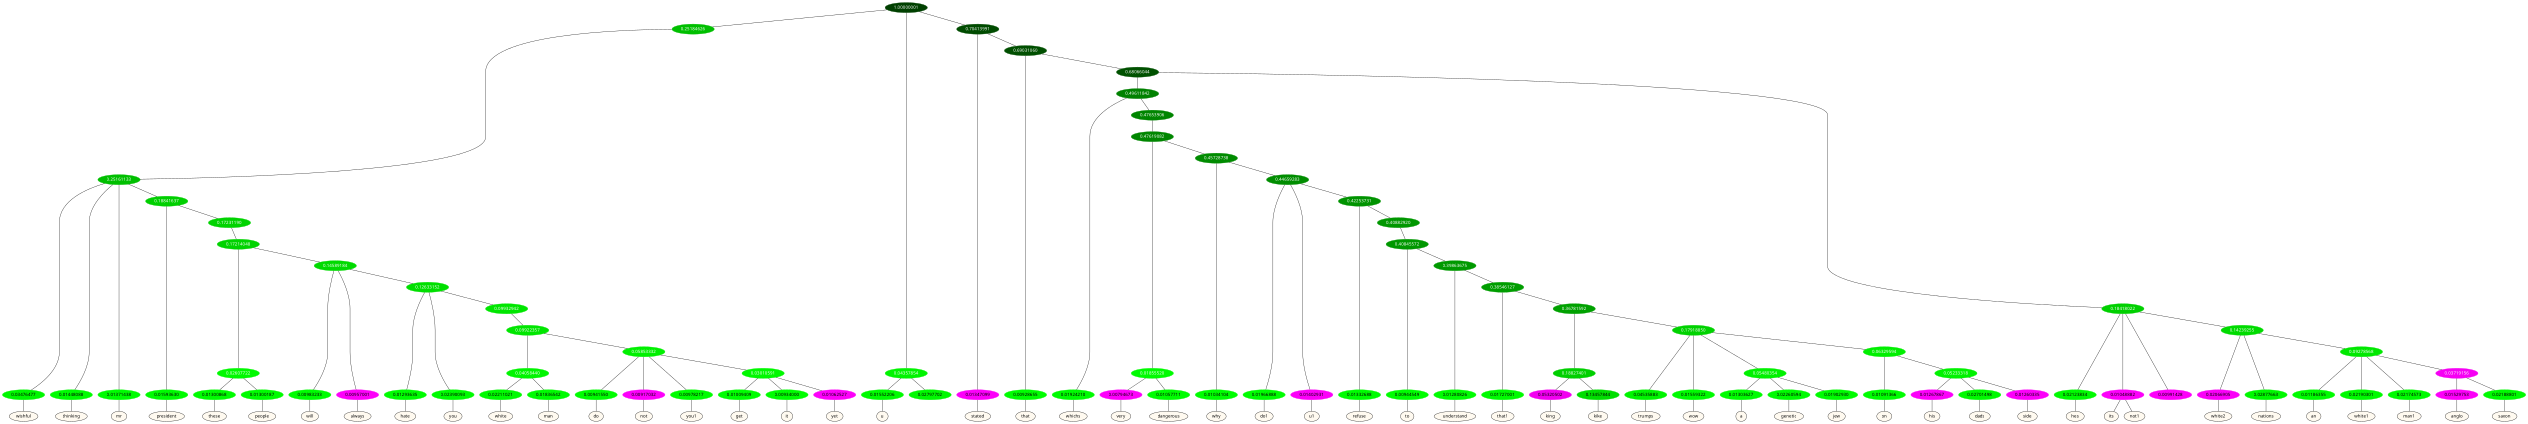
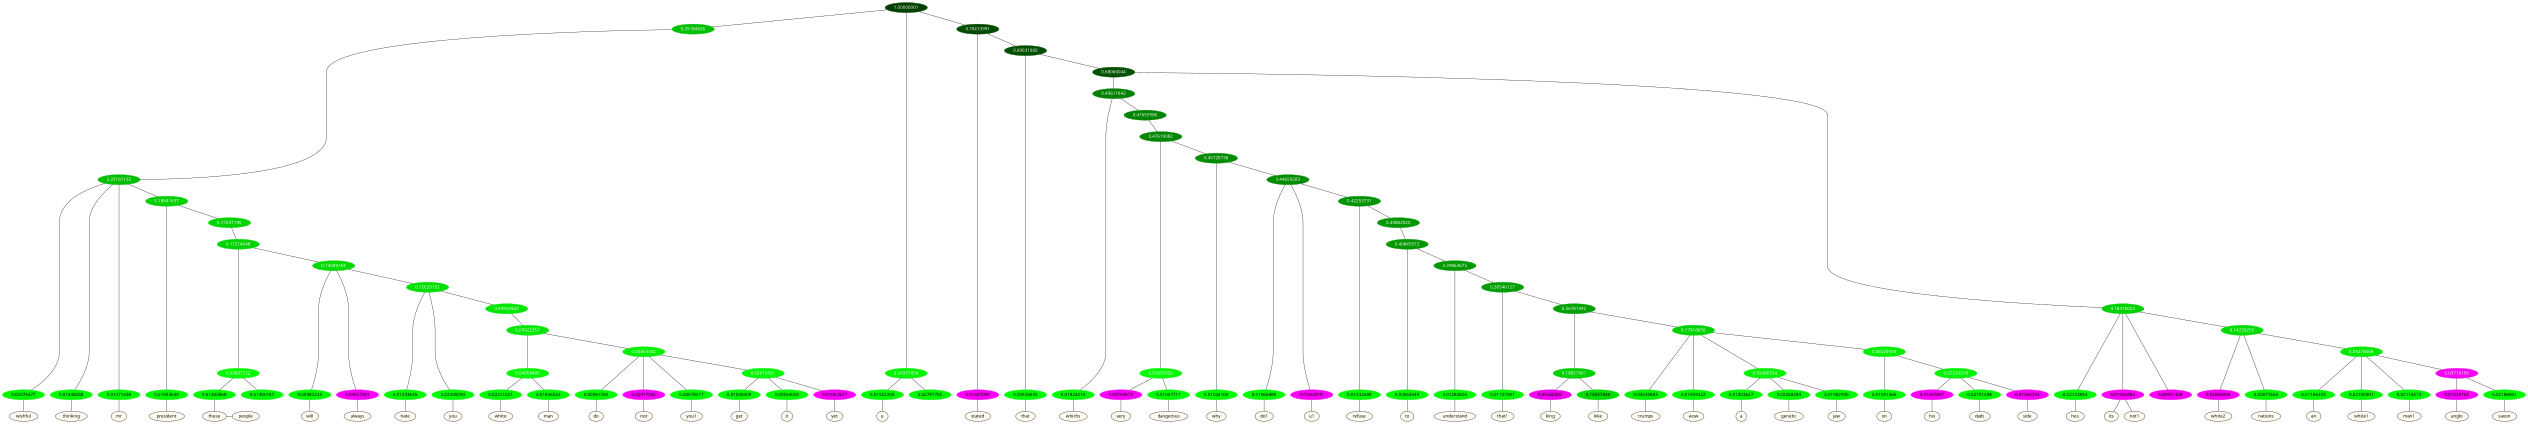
(262, 406) -> (229, 416)
